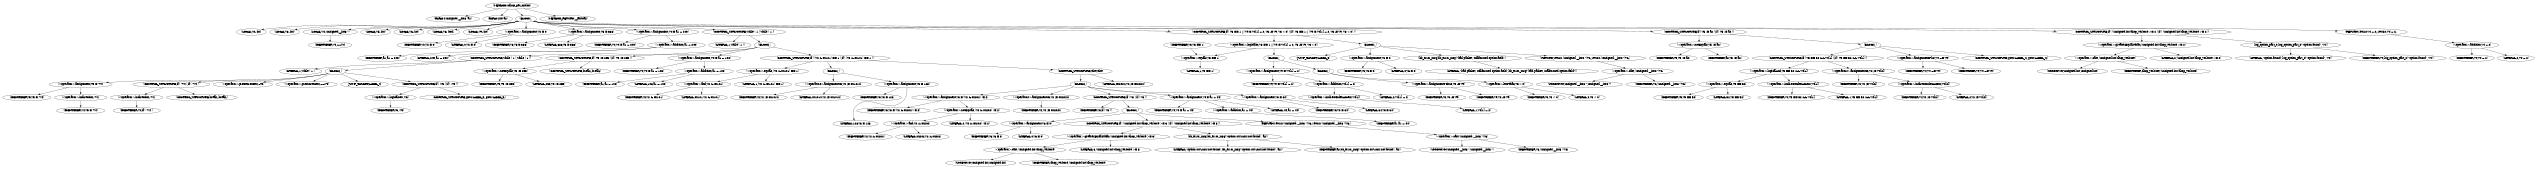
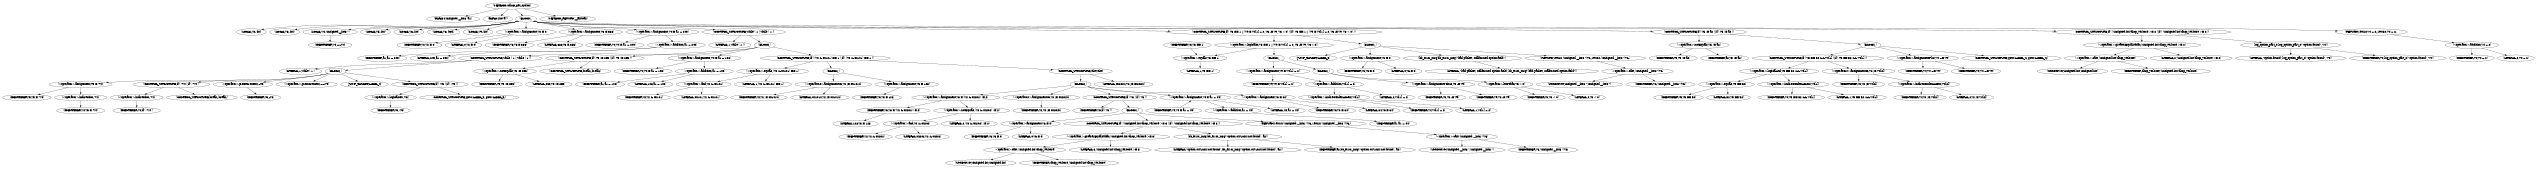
(498, 19) -> (498, 19)
none -> (261, 98)
(880, 104) -> (875, 117)
(1184, 104) -> (1185, 105)
none -> (1428, 111)
